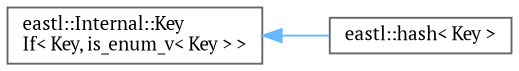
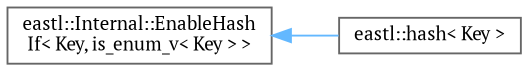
(135, 36) -> (140, 36)
